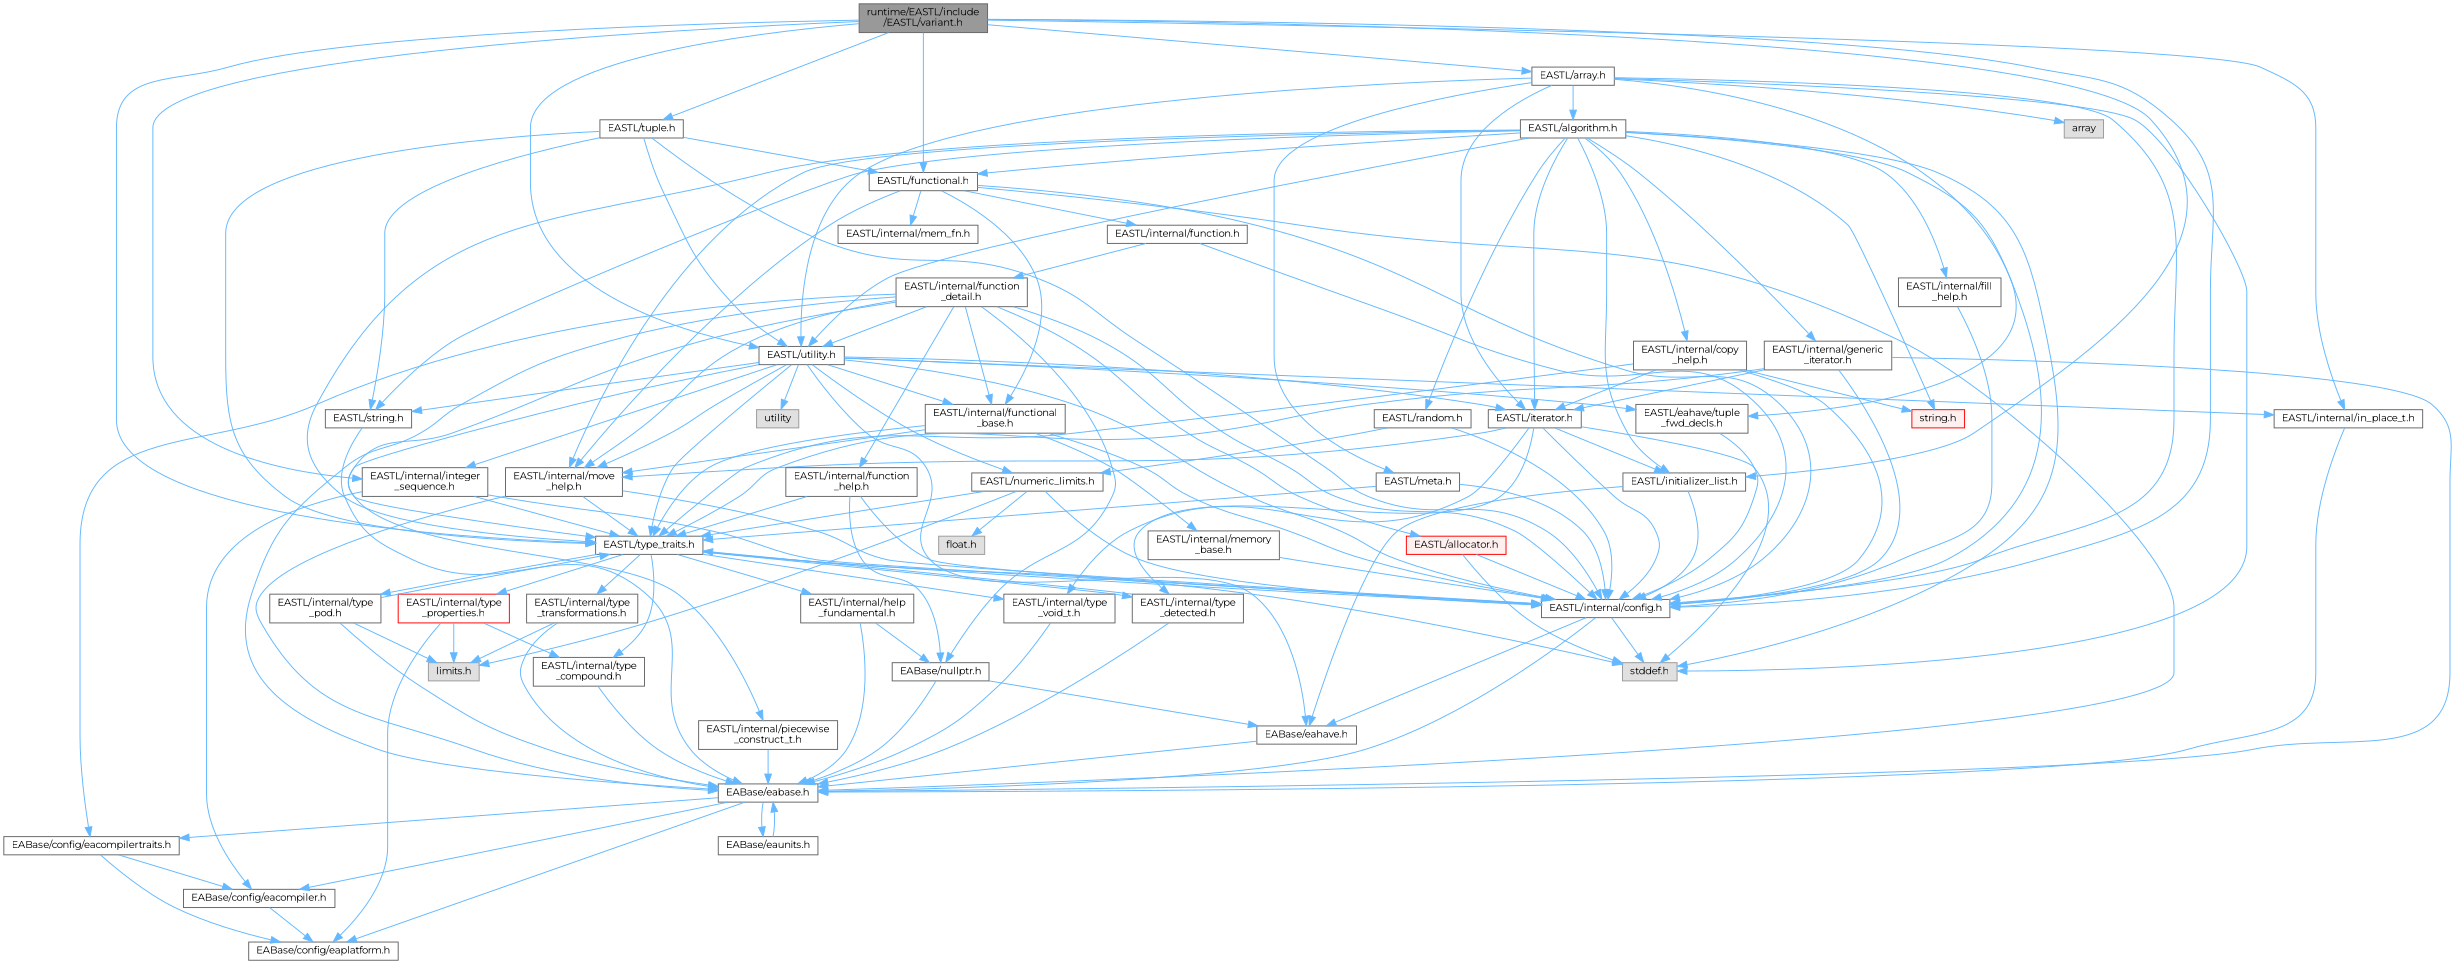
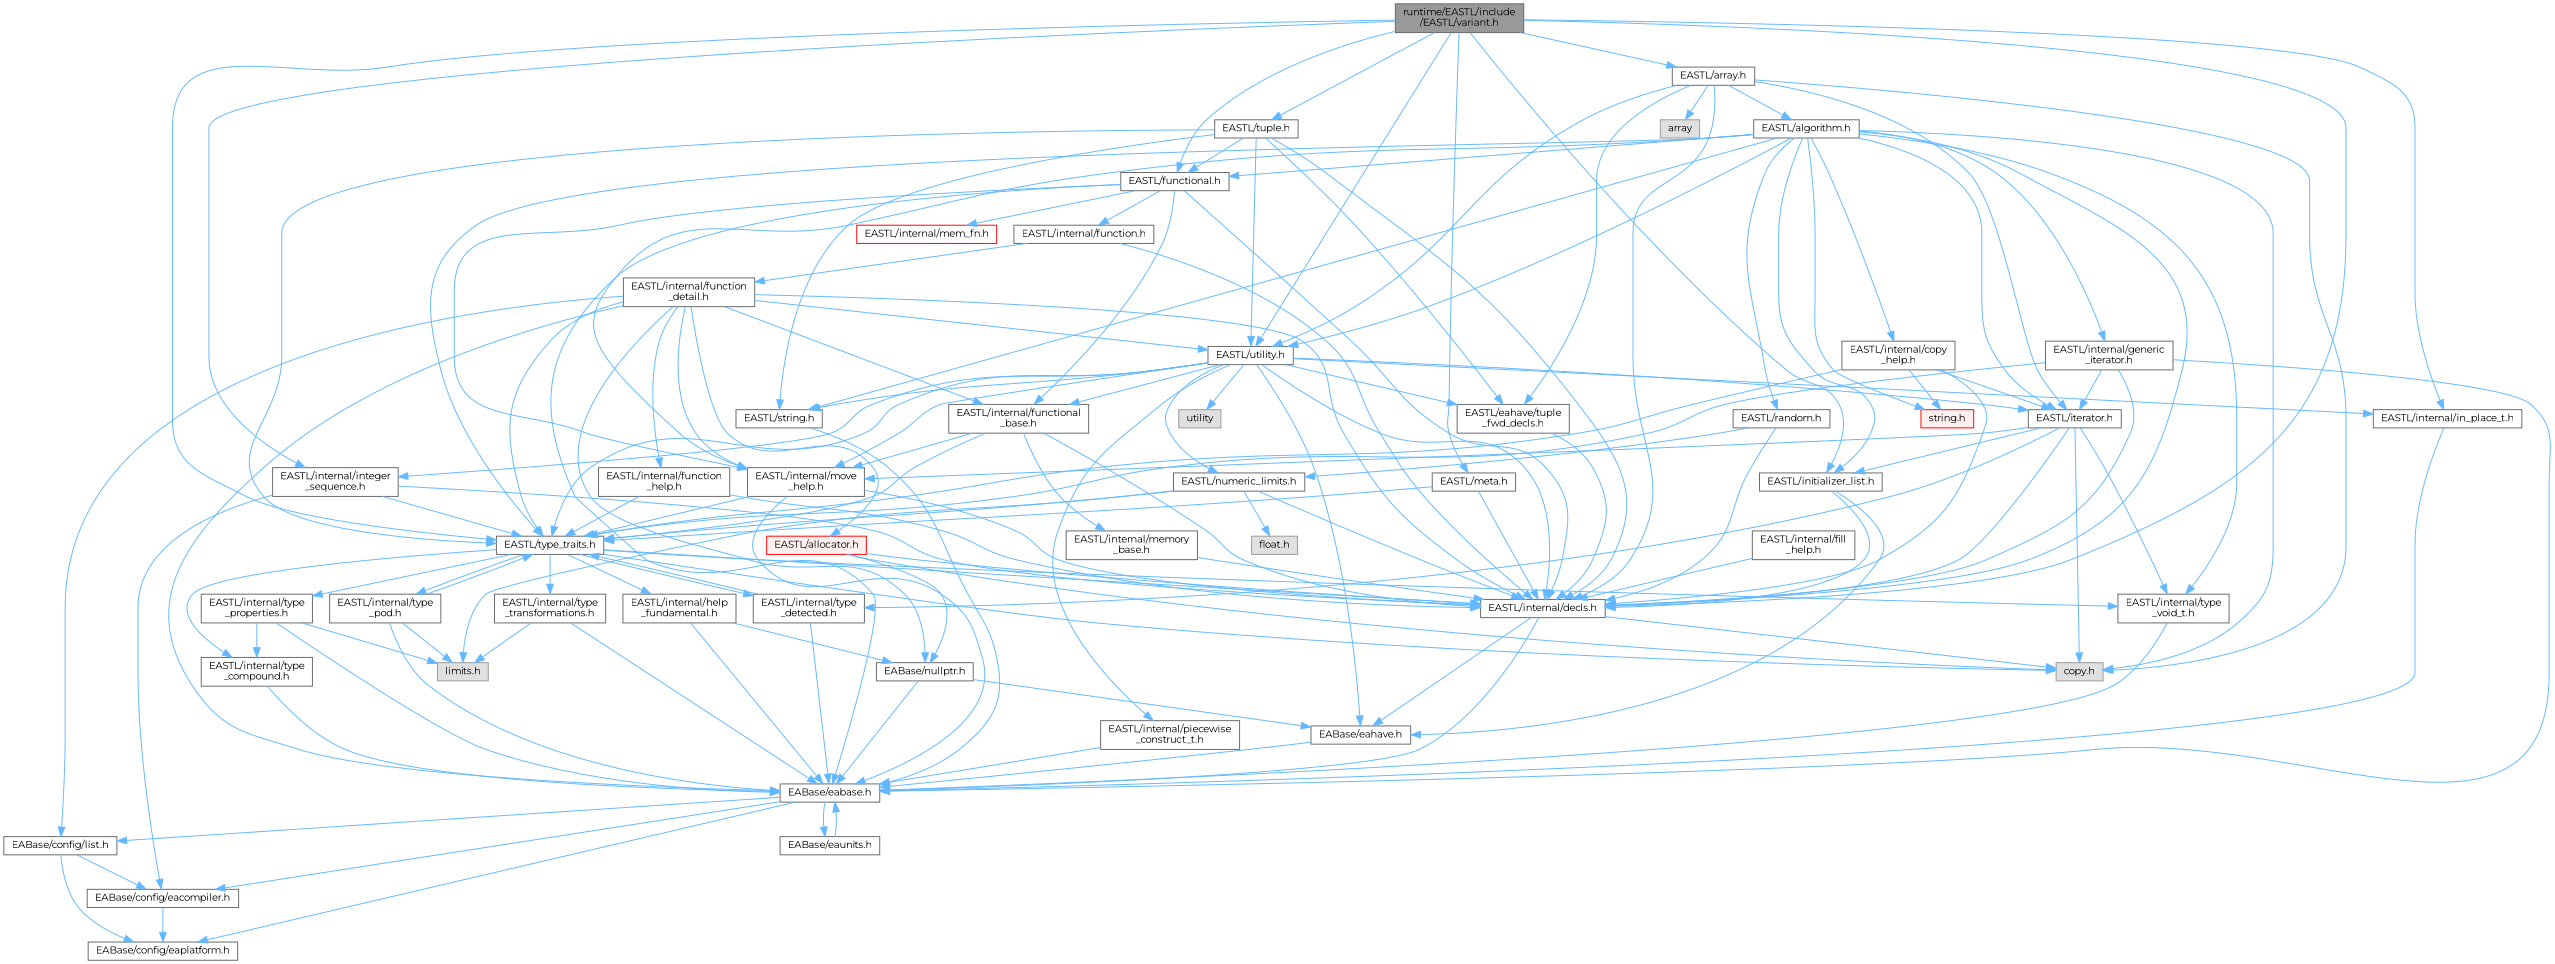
(1877, 169) -> (2185, 255)
(1274, 209) -> (1452, 250)
(908, 234) -> (927, 234)
none -> (1388, 262)
(924, 596) -> (912, 575)
(454, 609) -> (257, 609)
(1606, 609) -> (1543, 609)
(1650, 672) -> (2080, 672)
(388, 779) -> (507, 756)
(92, 846) -> (60, 846)
